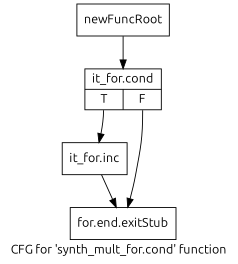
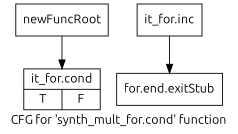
(103, 122) -> none
(139, 155) -> none
